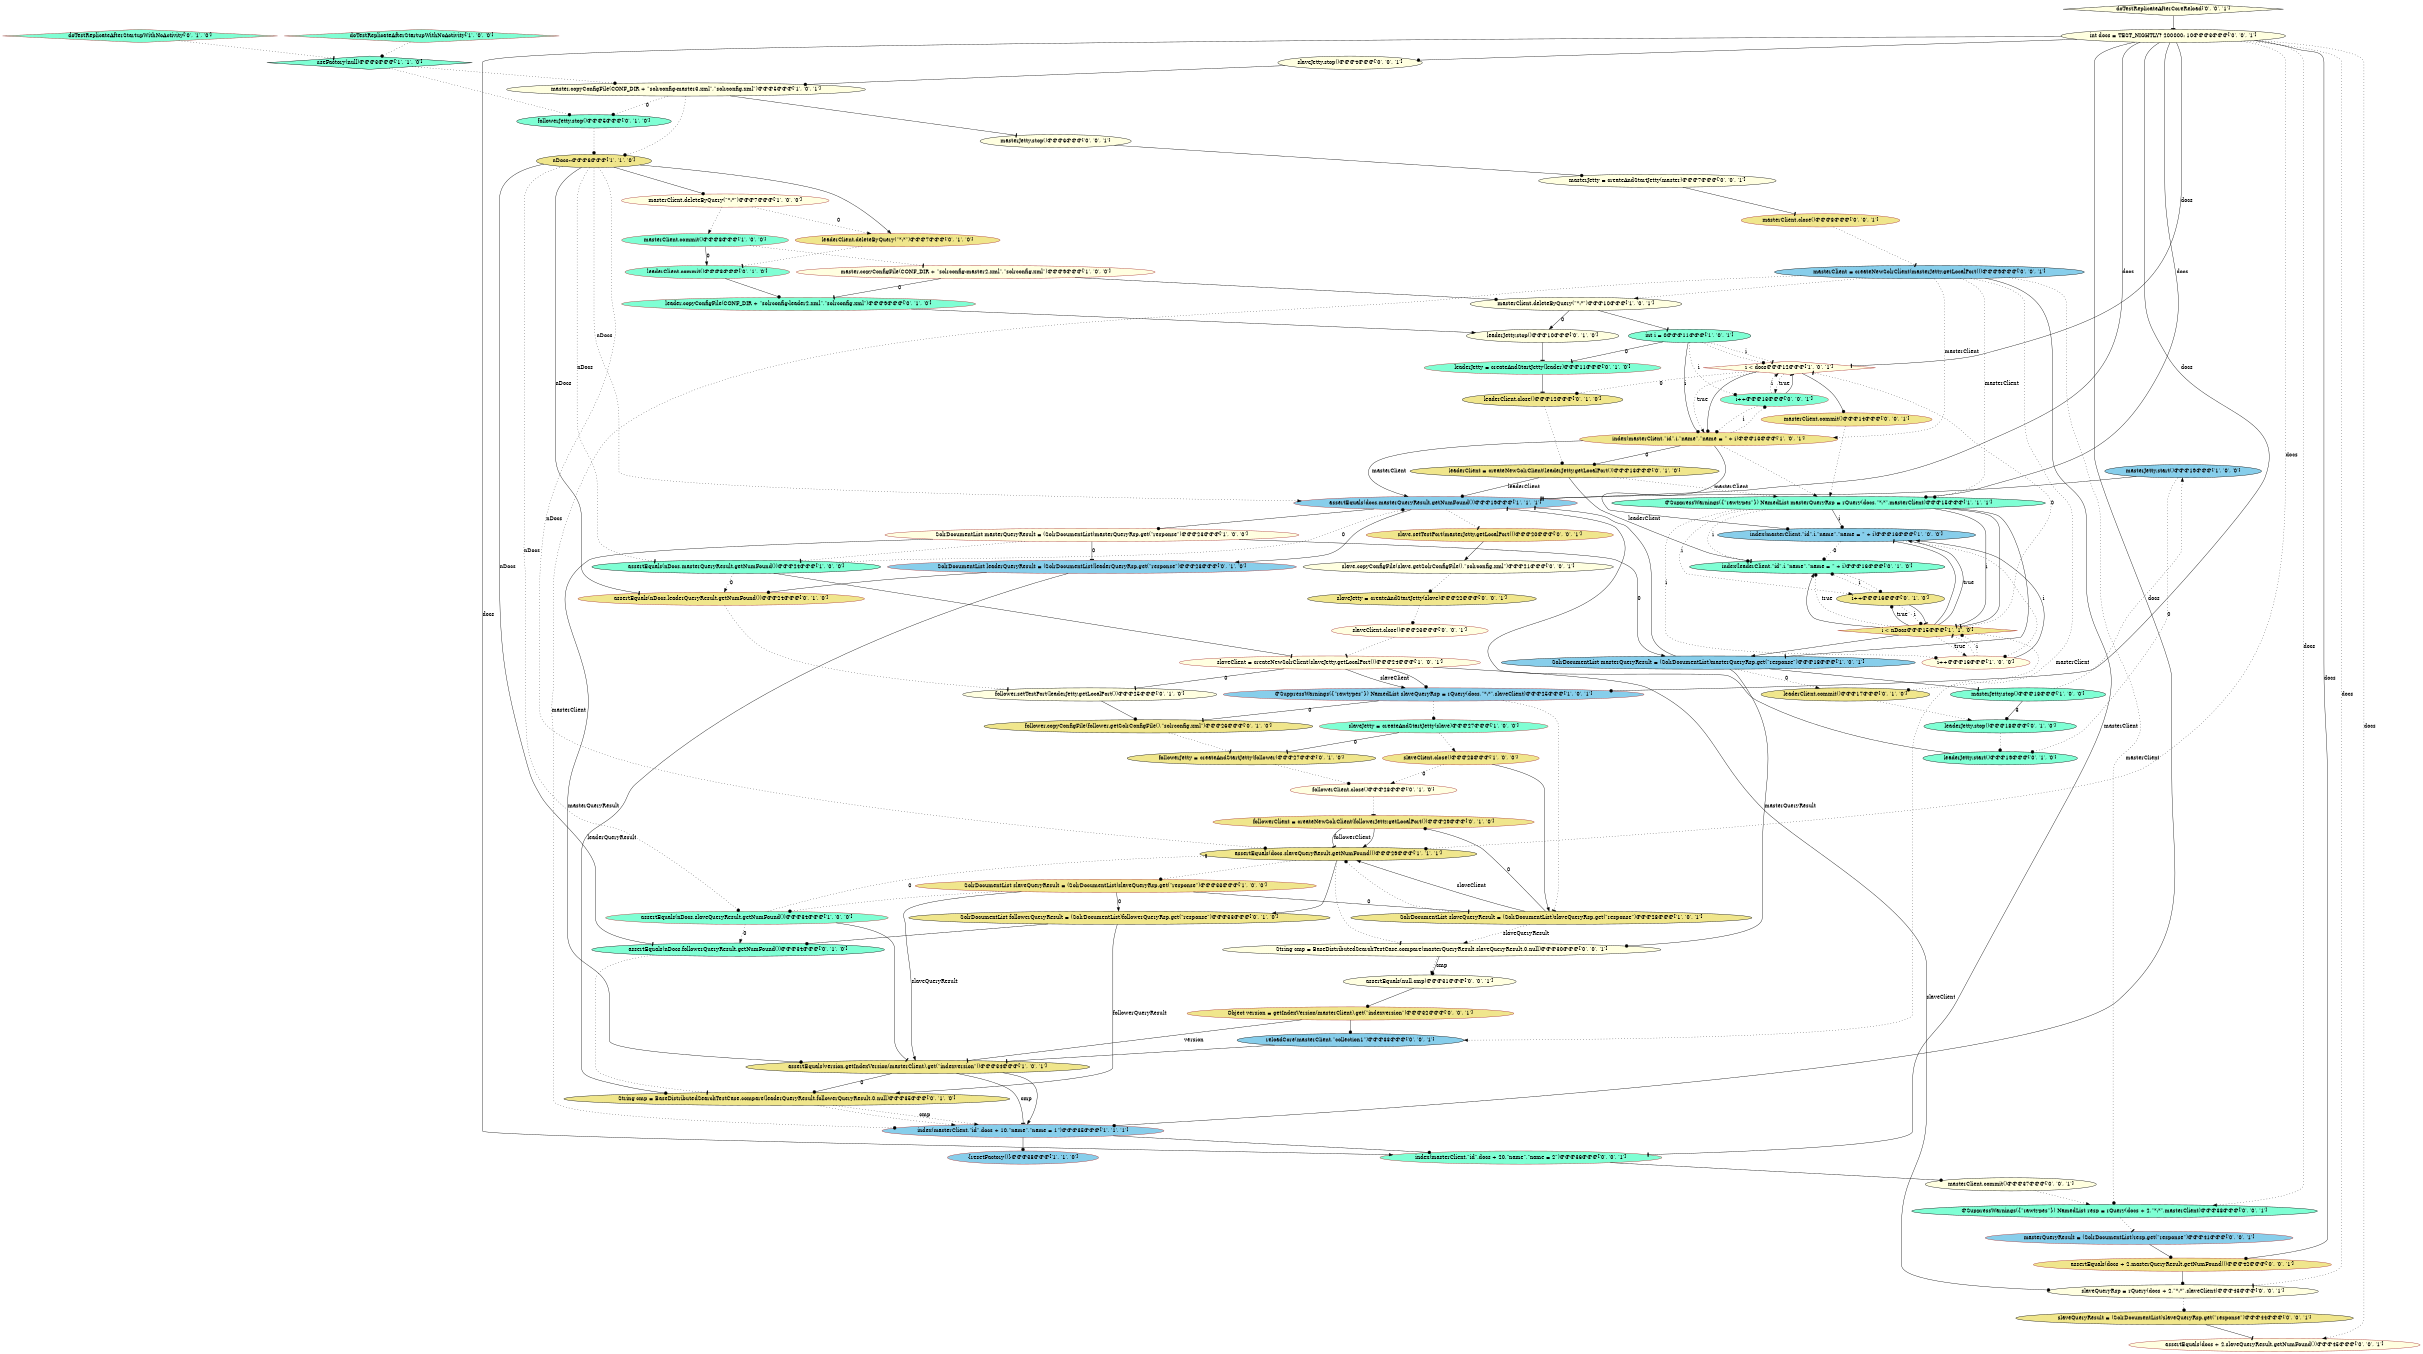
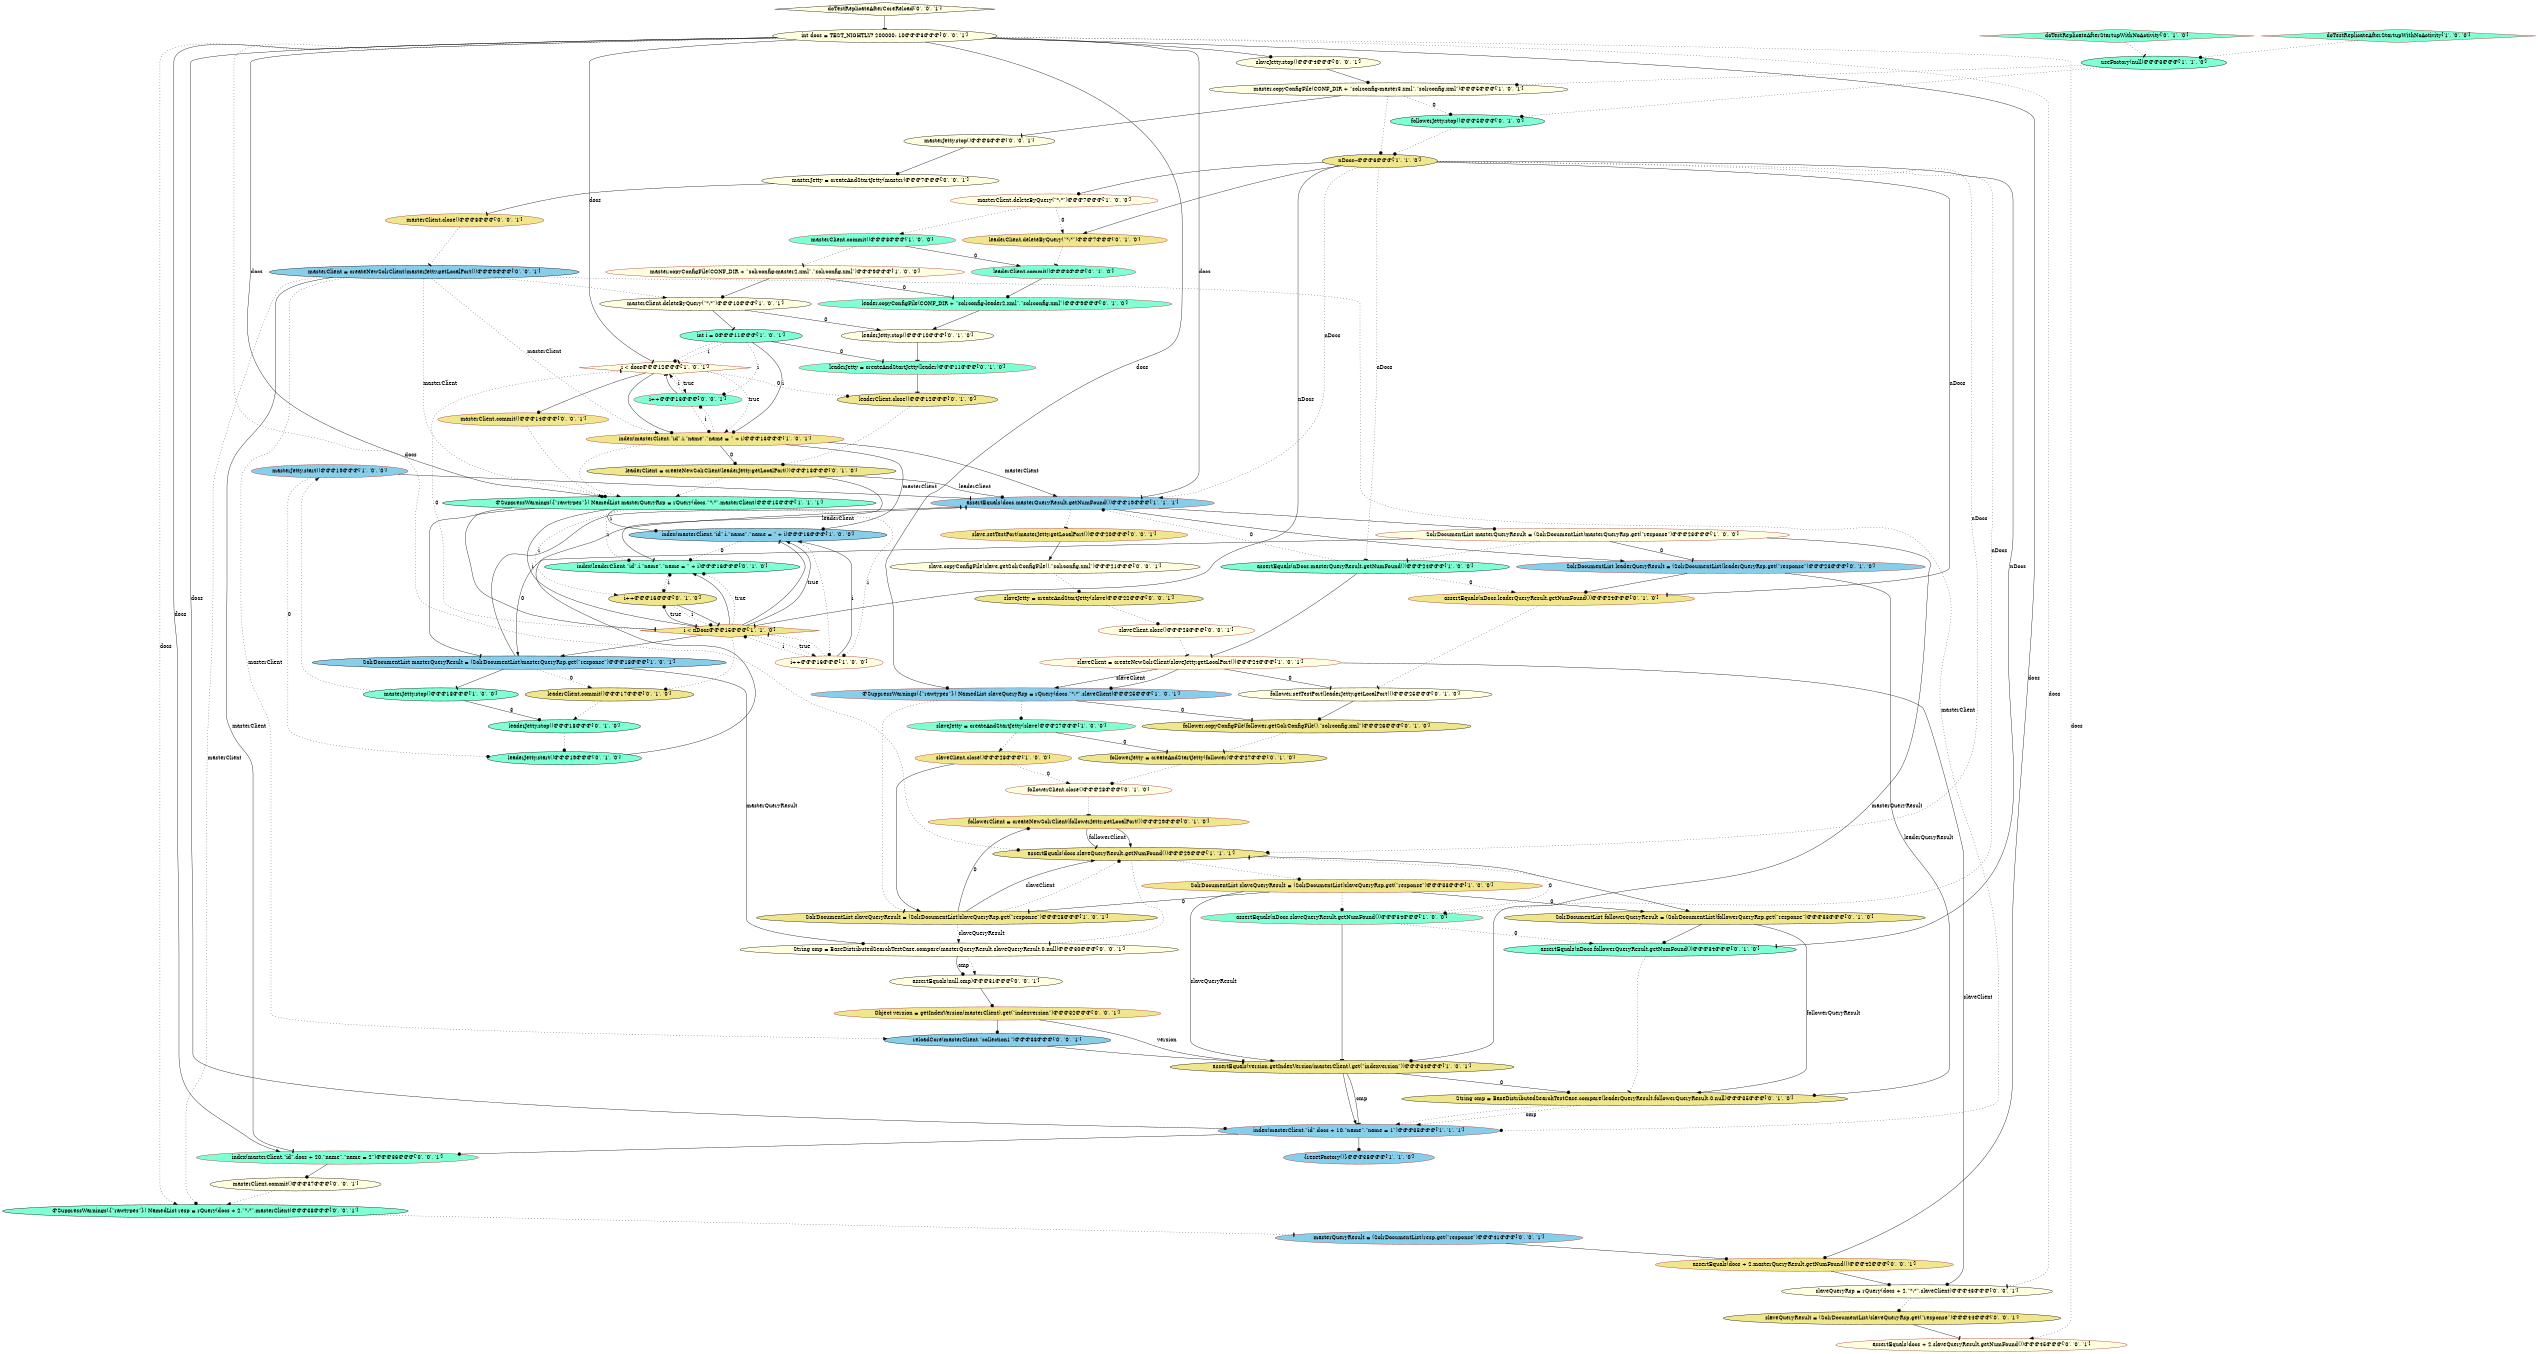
(370, 63) -> (2154, 63)
(2183, 471) -> (330, 471)
none -> (1216, 561)
